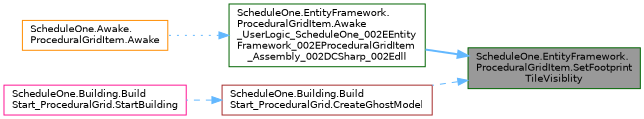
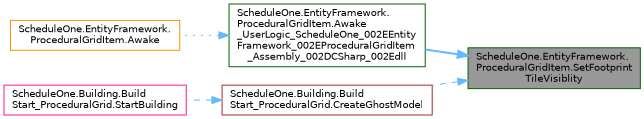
(95, 35) -> (95, 35)
